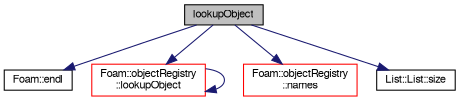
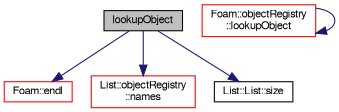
(194, 41) -> none
(38, 80) -> (38, 92)
(300, 80) -> (143, 92)
